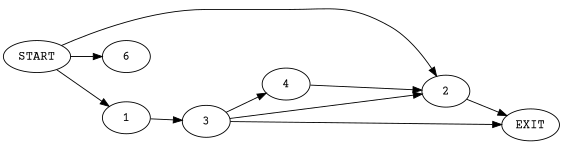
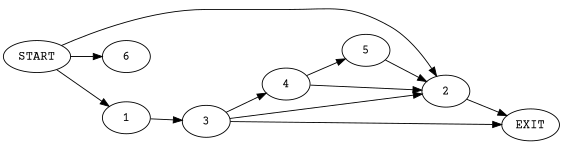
none -> (366, 50)
